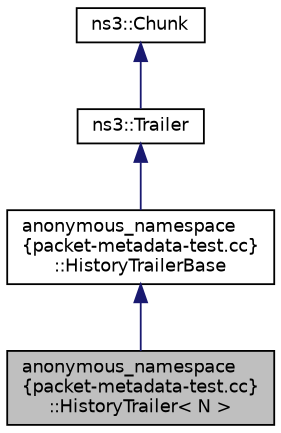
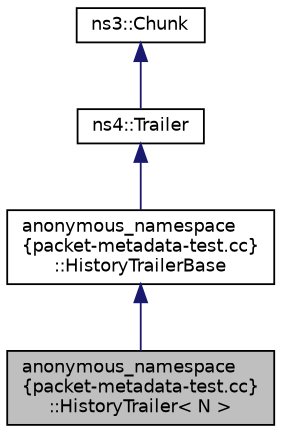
(141, 126) -> (141, 126)
